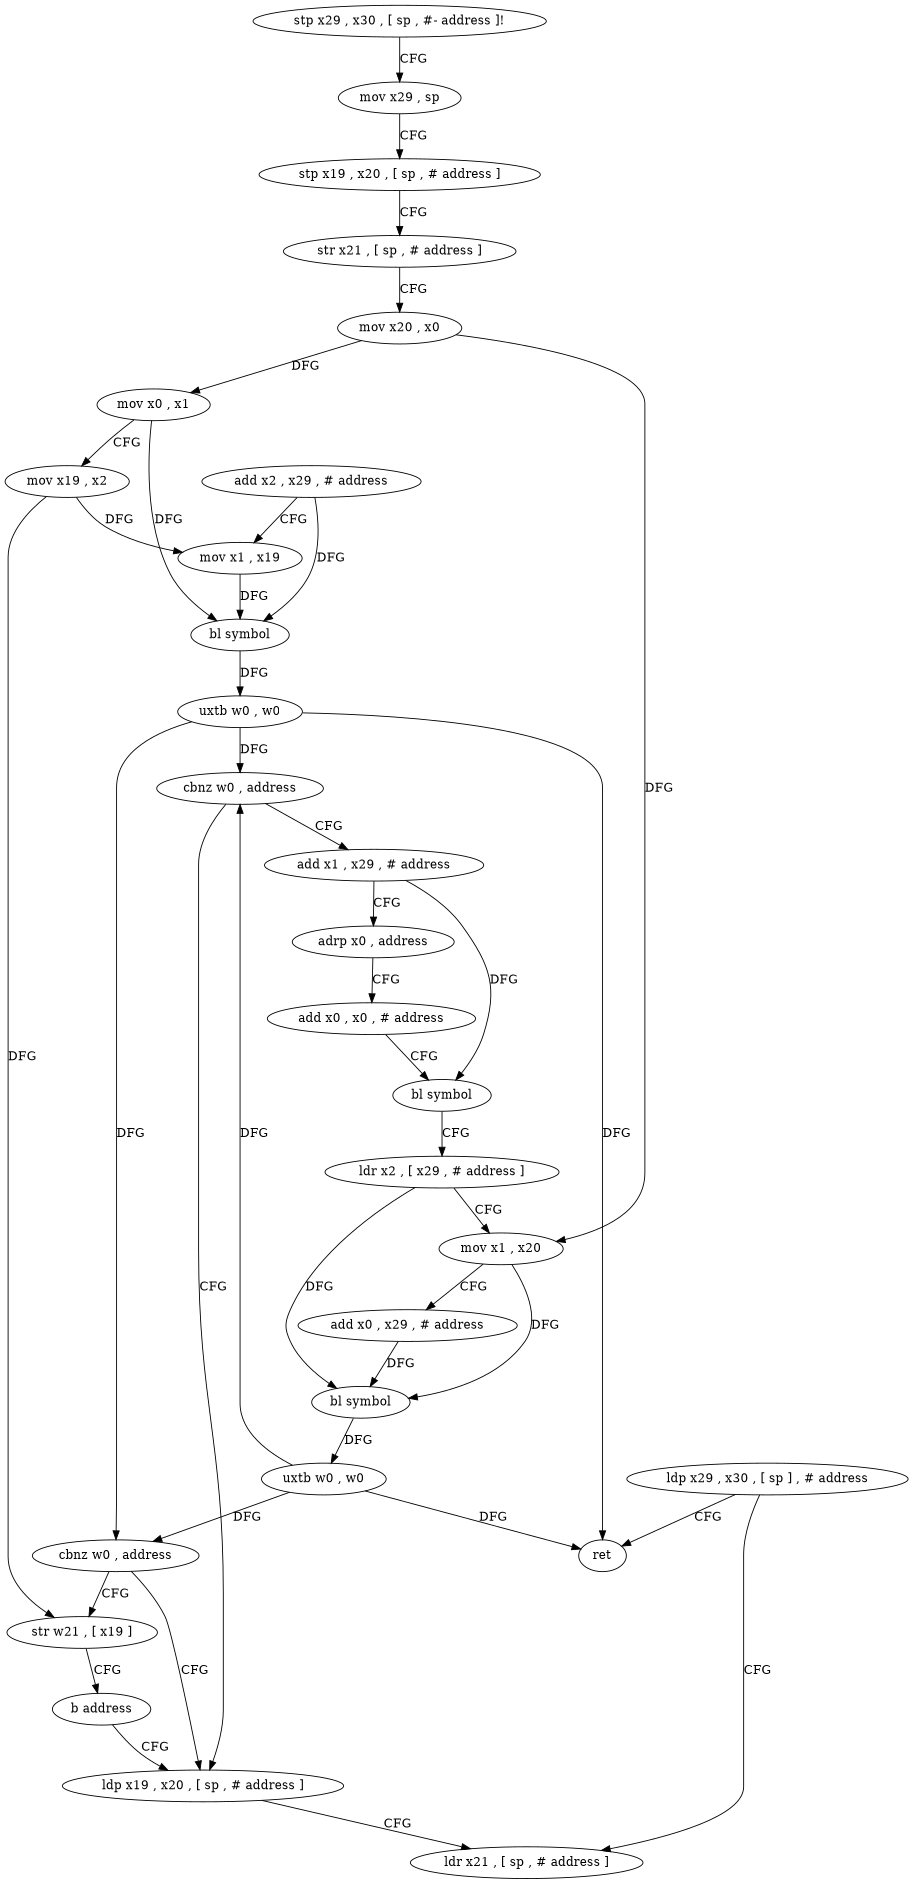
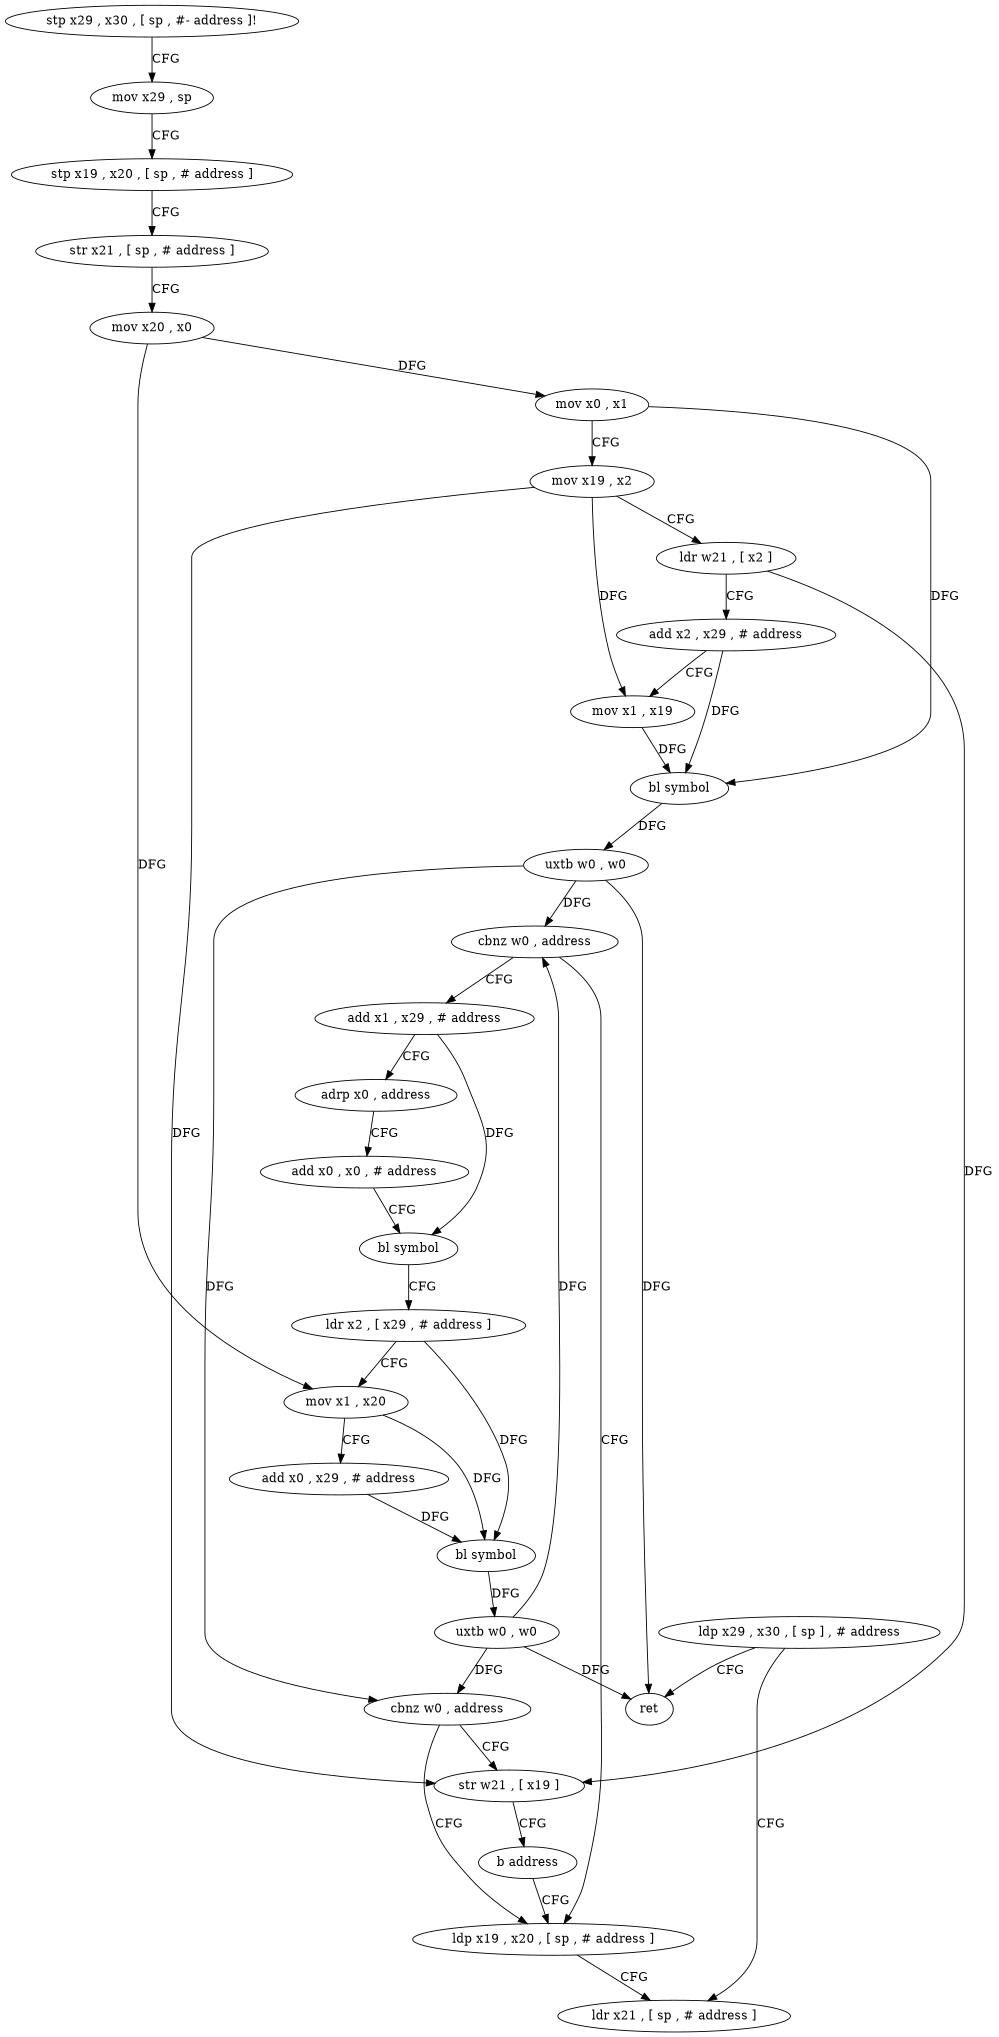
none -> (726, 558)
